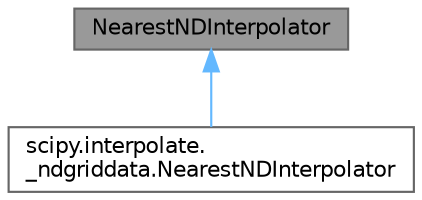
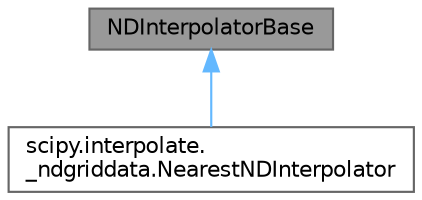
(211, 29) -> (211, 29)
